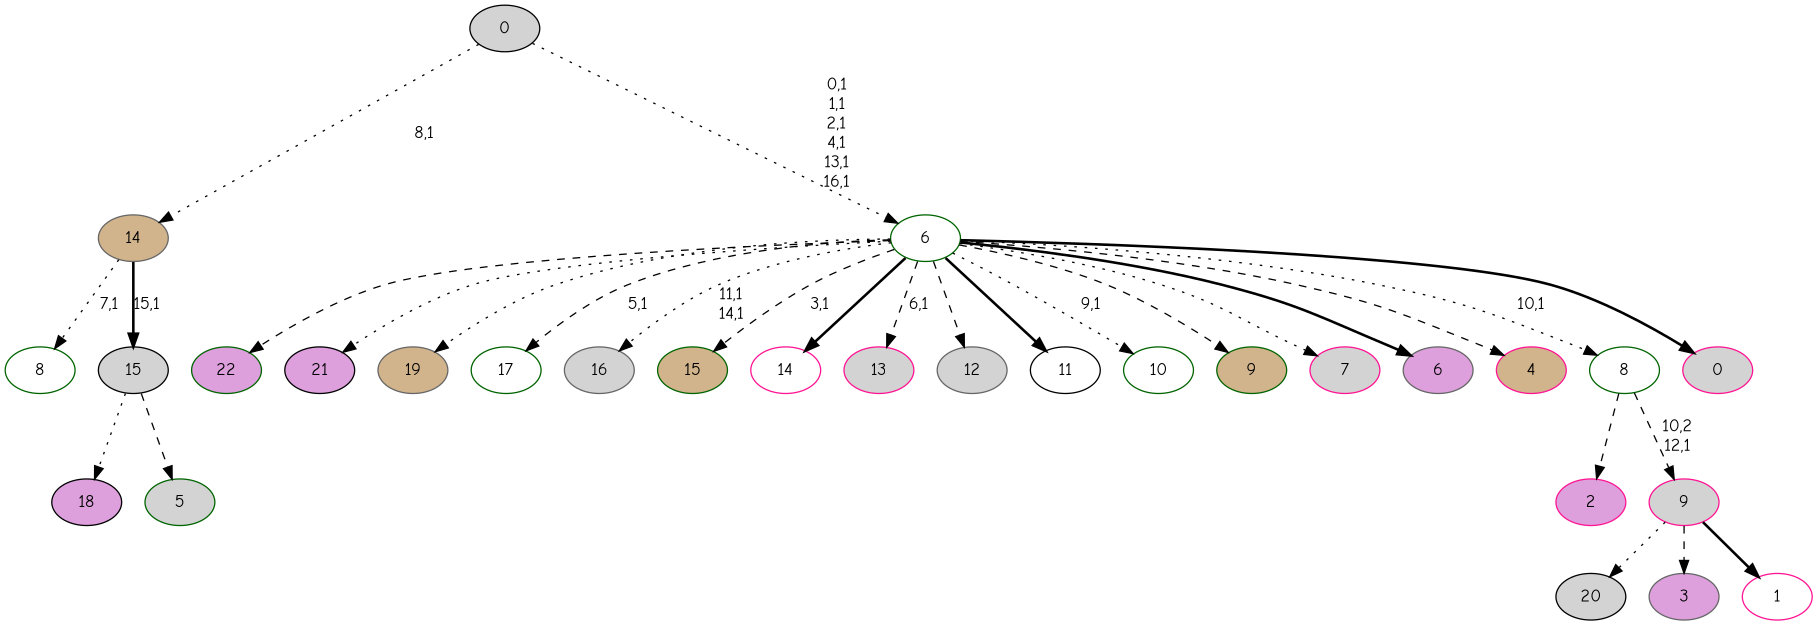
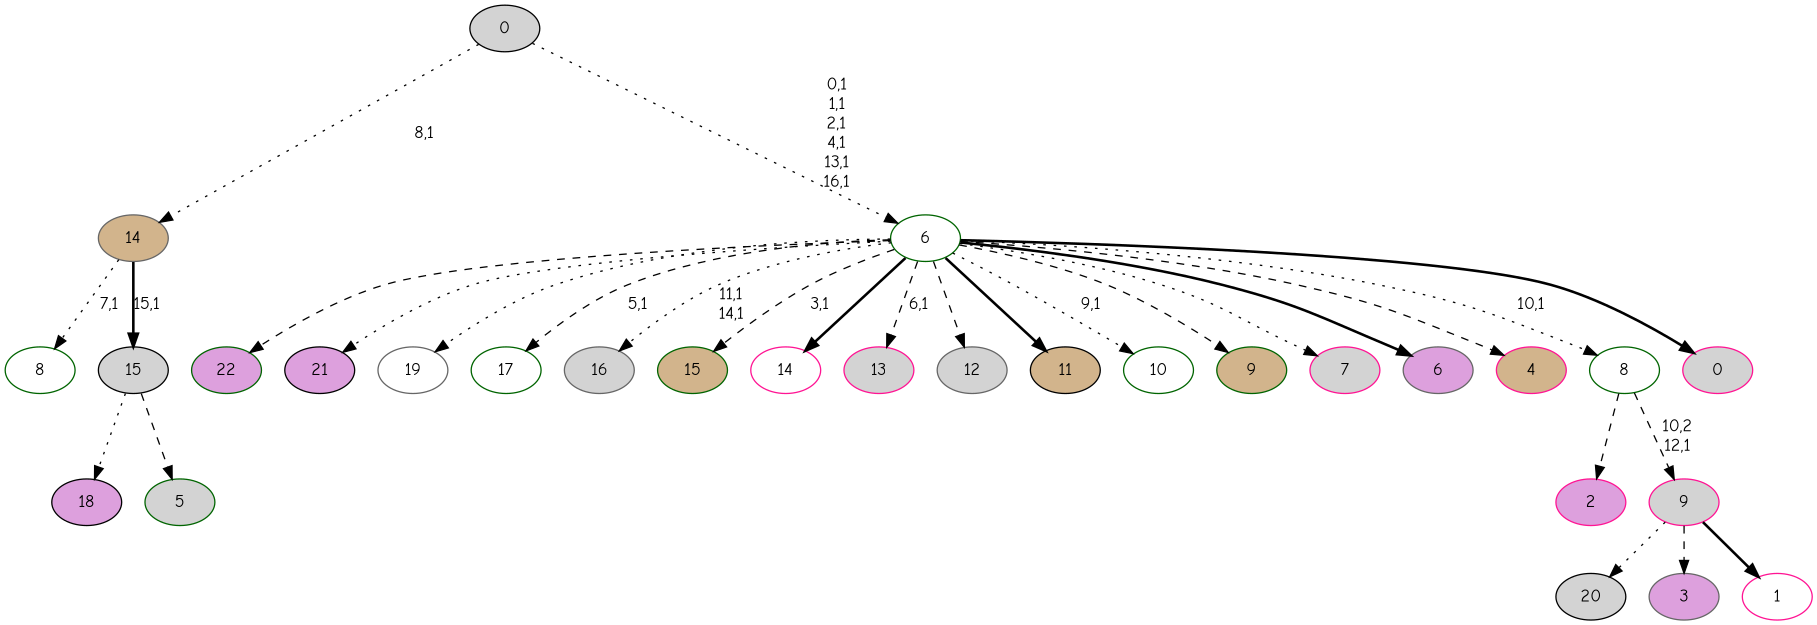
(413, 370) -> (413, 370)
(1065, 370) -> (1065, 370)
